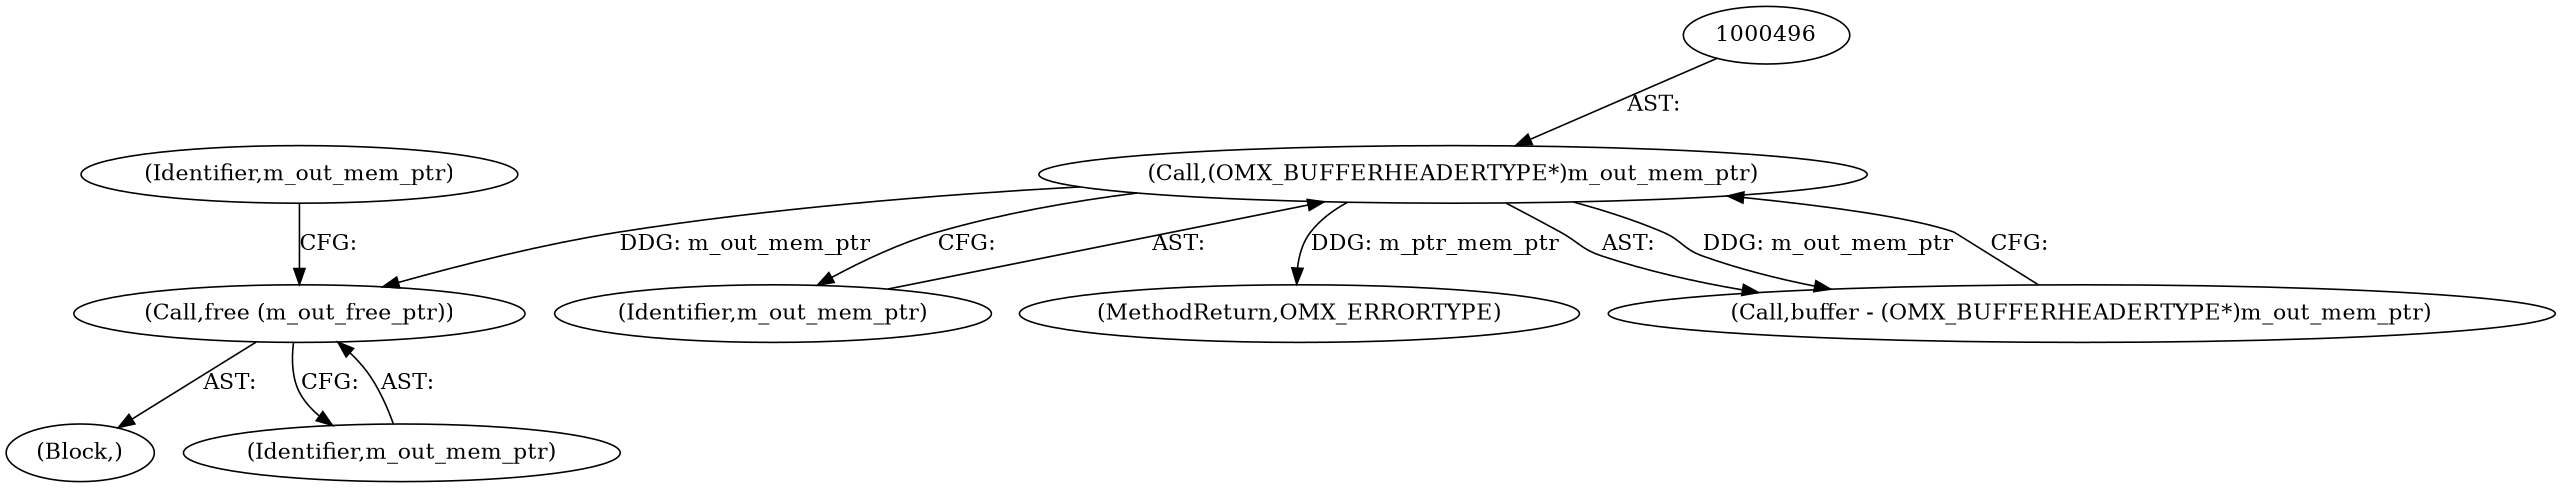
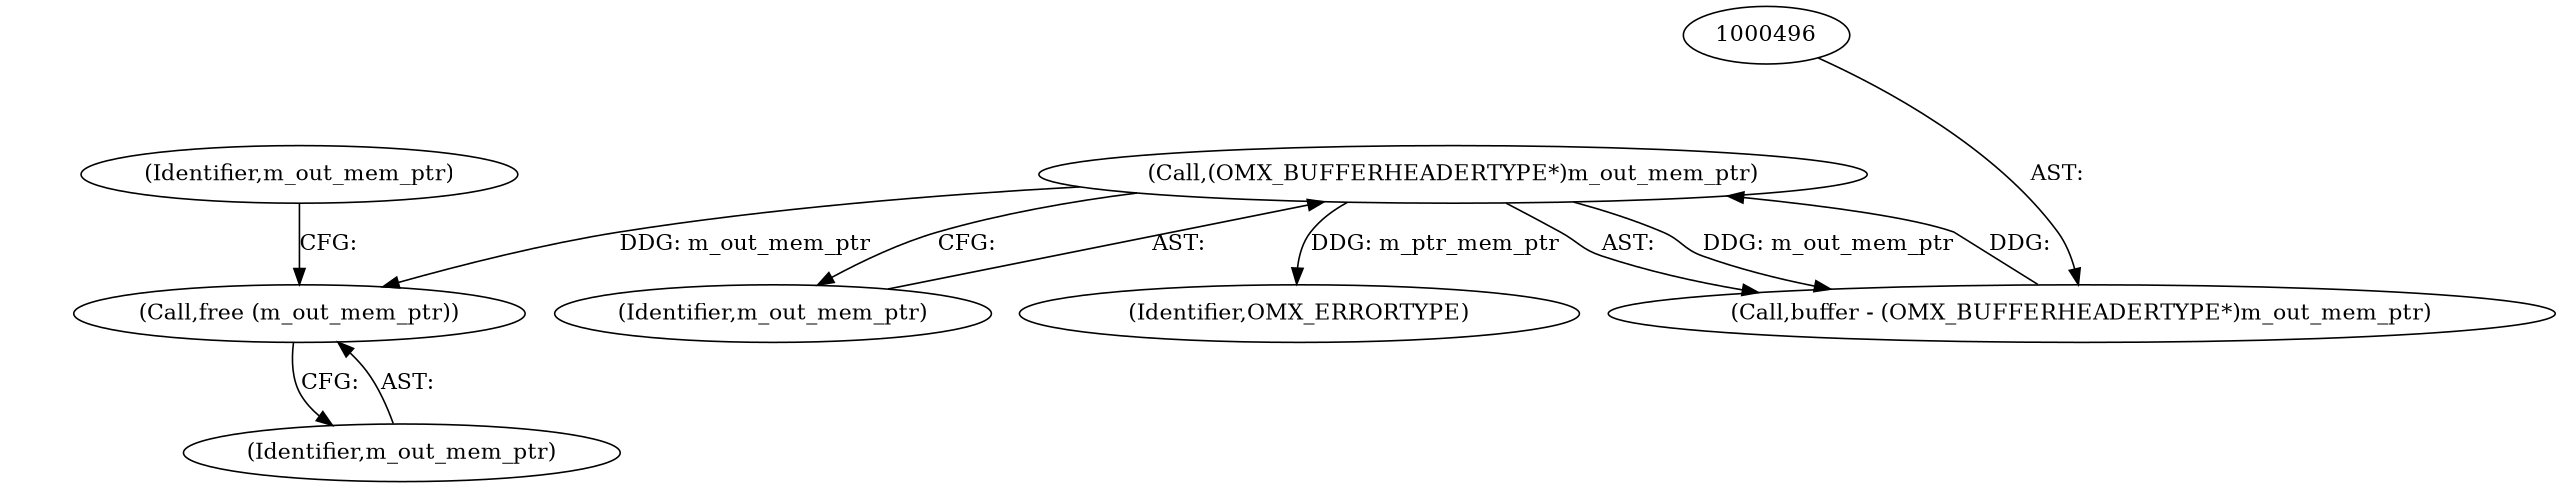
(1624, 99) -> (1965, 143)
(2023, 244) -> (2023, 244)
(299, 314) -> (299, 314)
(1299, 314) -> (1299, 314)
(80, 453) -> none
